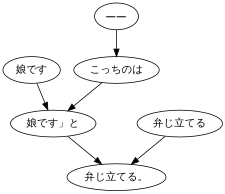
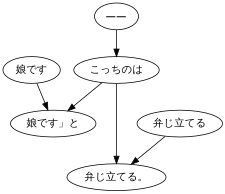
(82, 148) -> (117, 120)
